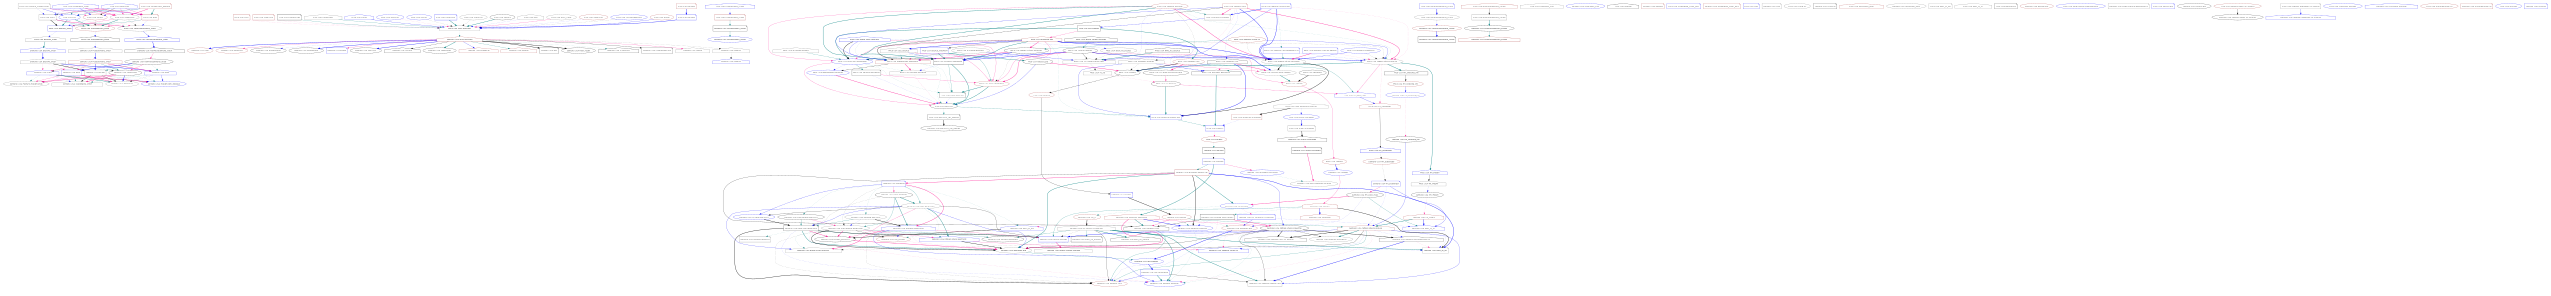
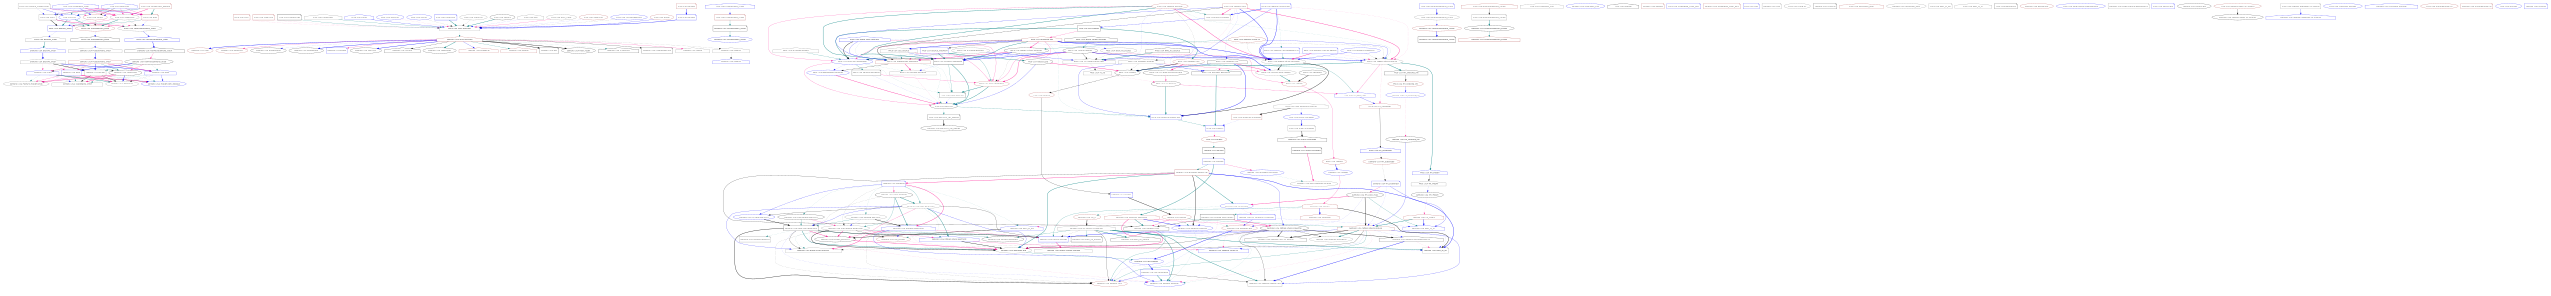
none -> (1365, 211)
none -> (790, 241)
